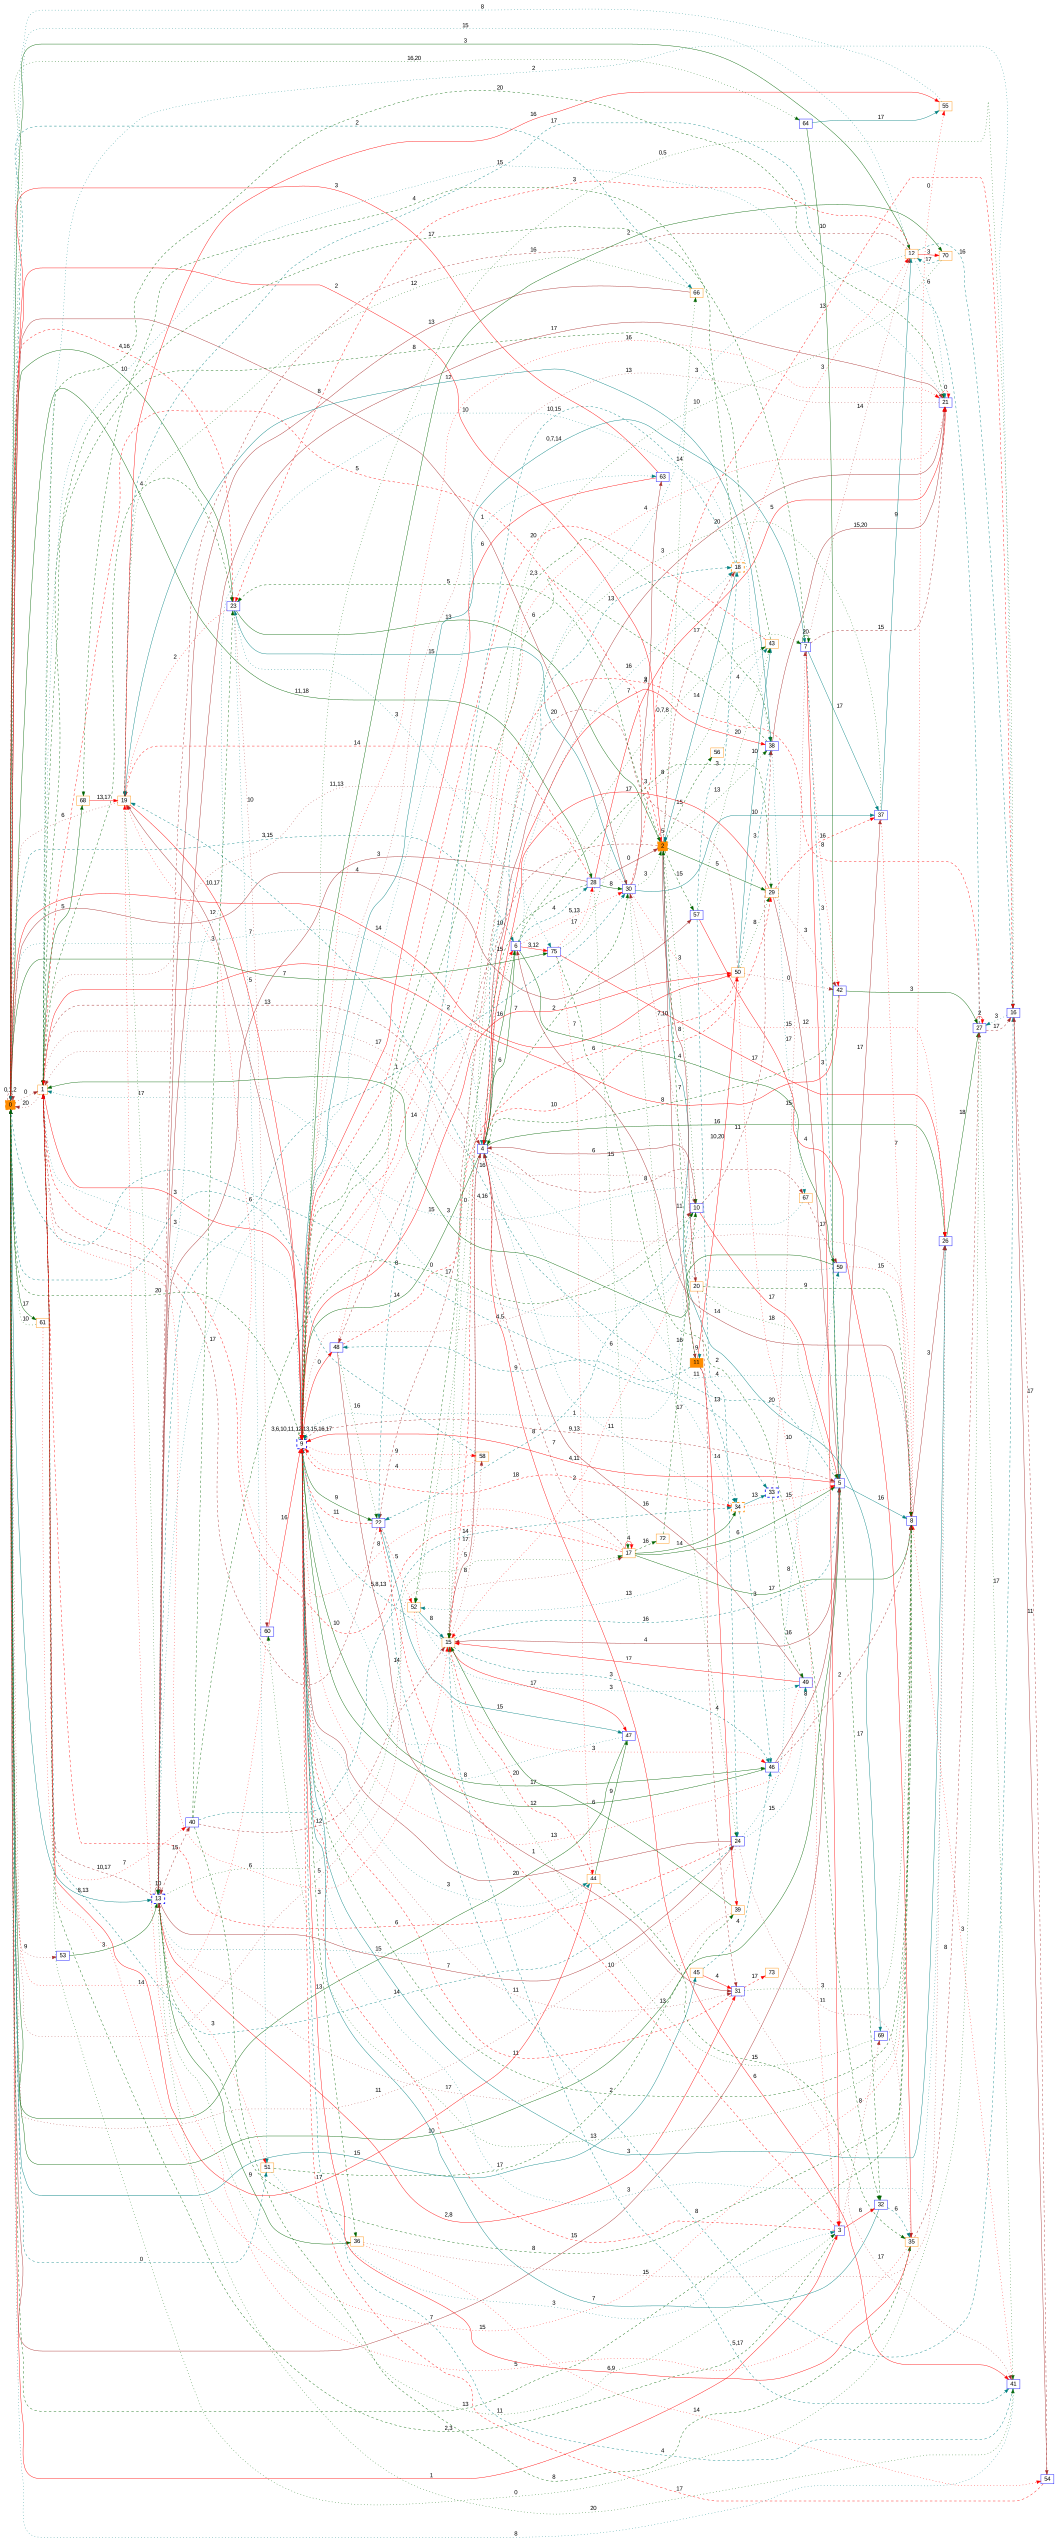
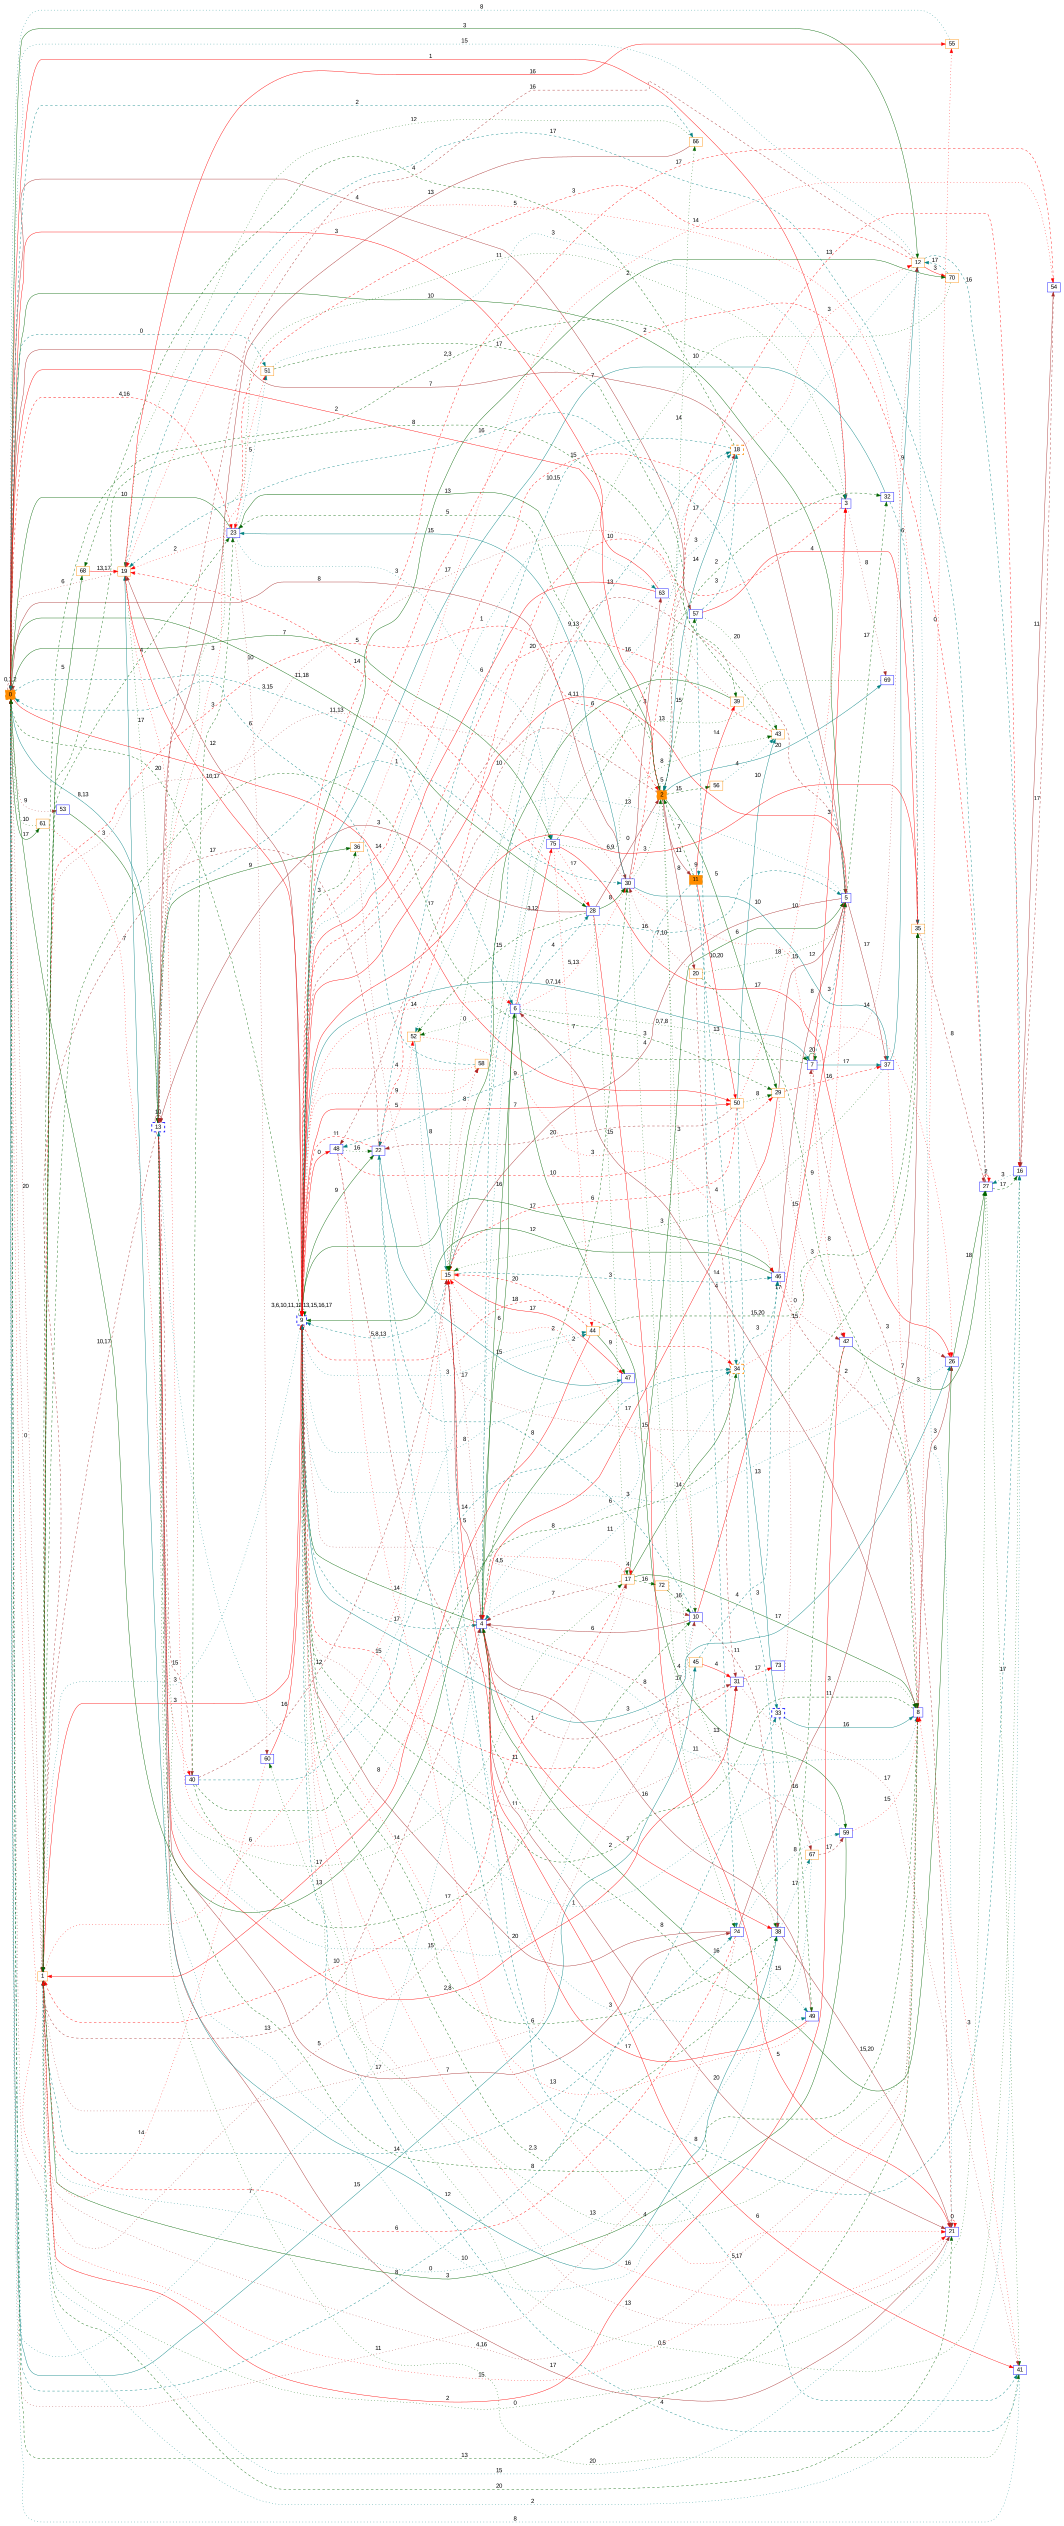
(806, 124) -> none
(881, 627) -> (887, 1327)
(999, 1030) -> (1005, 1188)
(874, 1501) -> (847, 1728)
none -> (318, 1564)
(403, 1732) -> (417, 1558)
(772, 1973) -> (778, 1666)
(857, 2014) -> (889, 1444)
(755, 2057) -> (758, 1313)
(858, 2219) -> none
